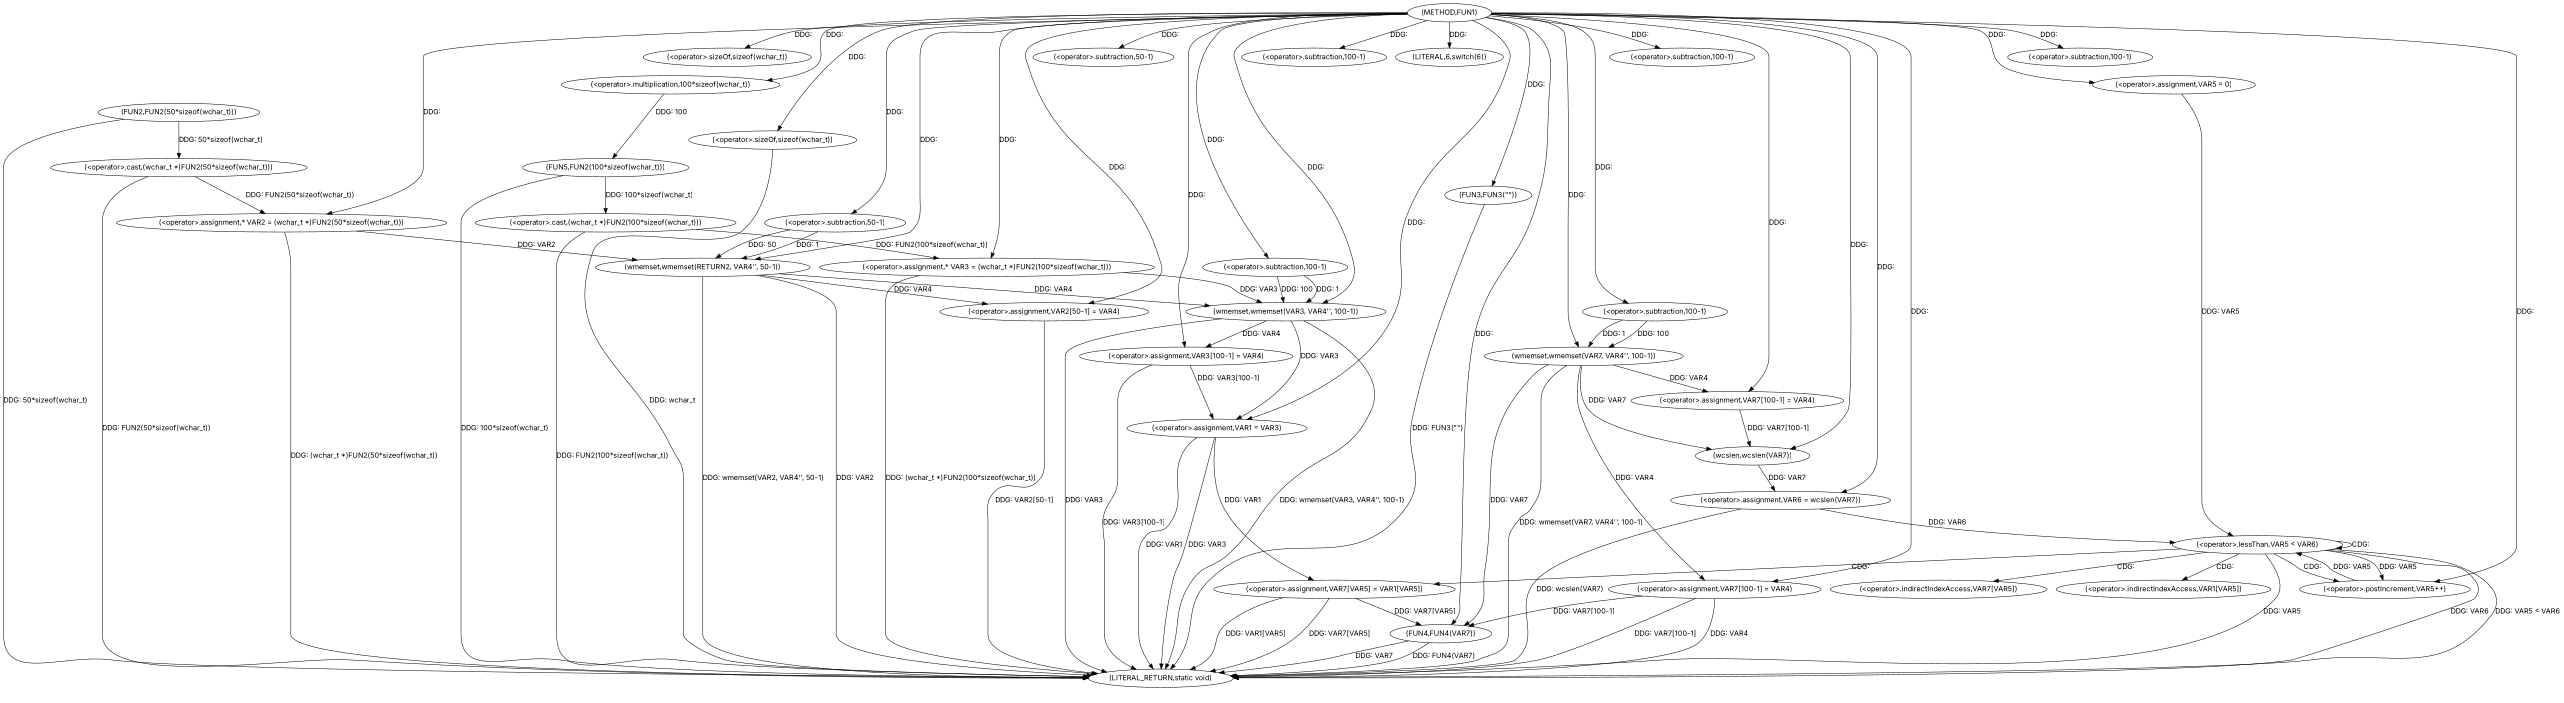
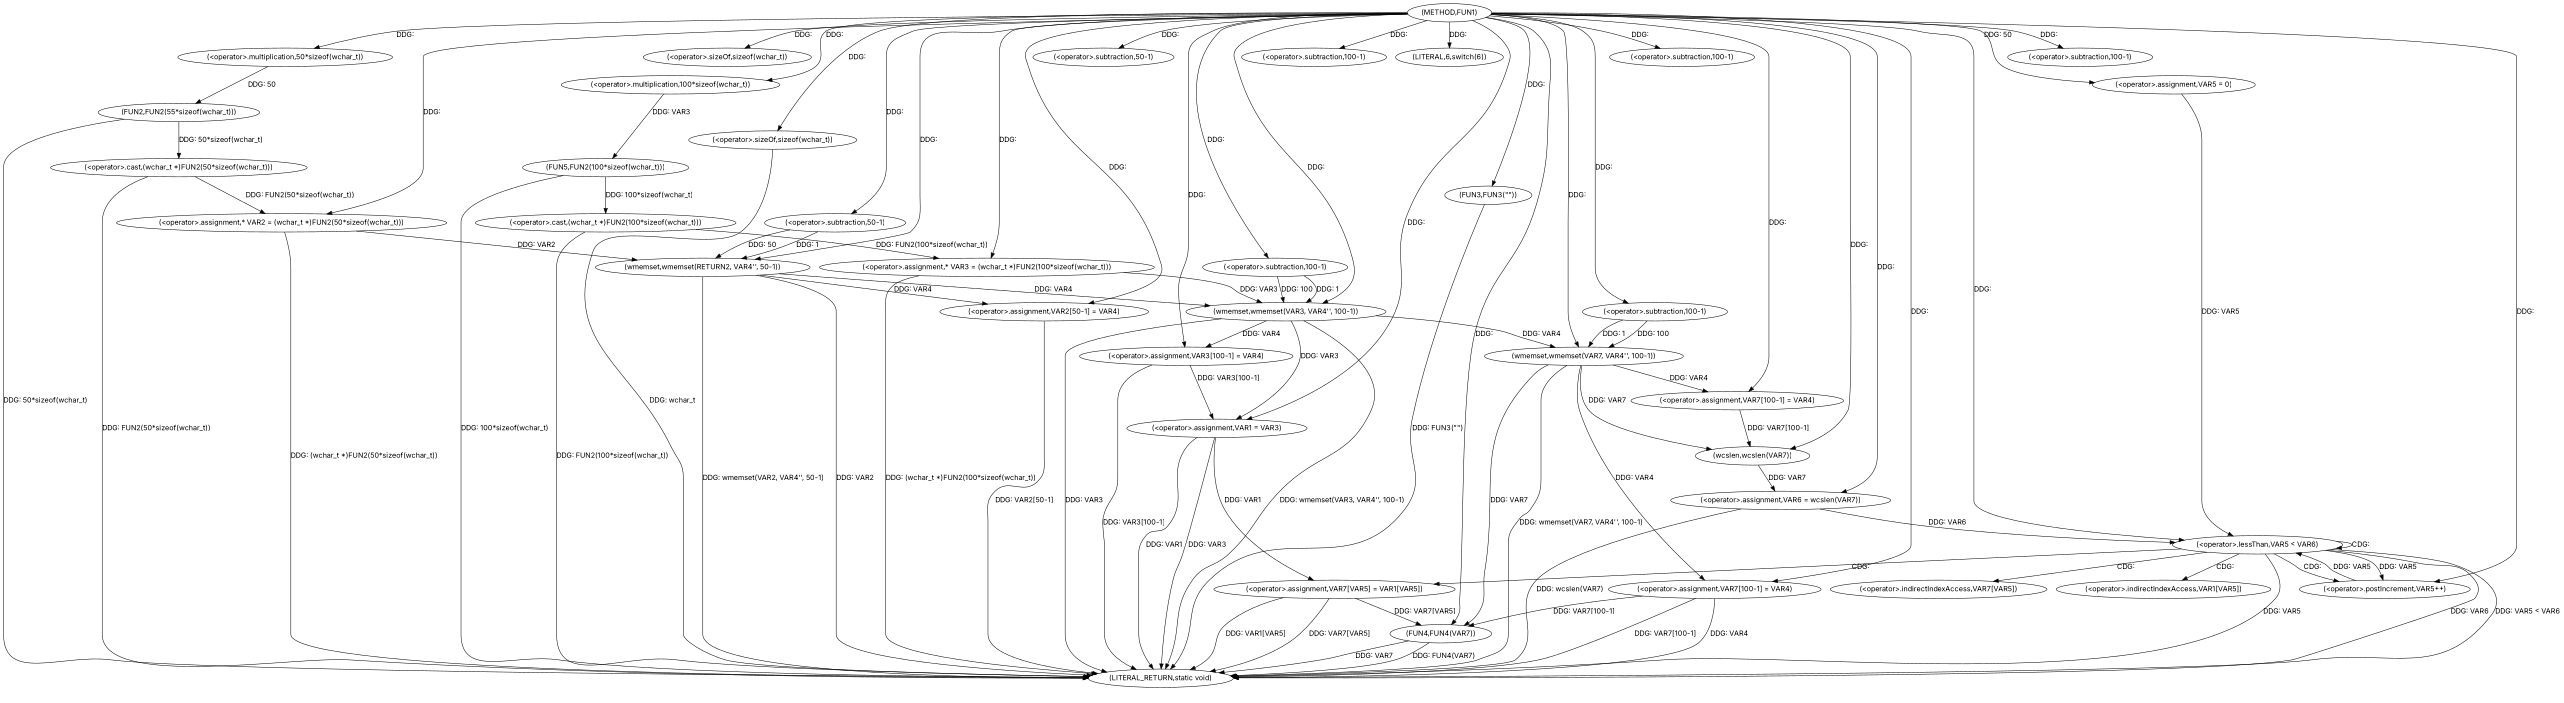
(1998, 35) -> (1998, 35)
none -> (285, 57)
(179, 112) -> (179, 112)
(672, 112) -> (672, 112)
none -> (1974, 137)
none -> (1464, 325)
